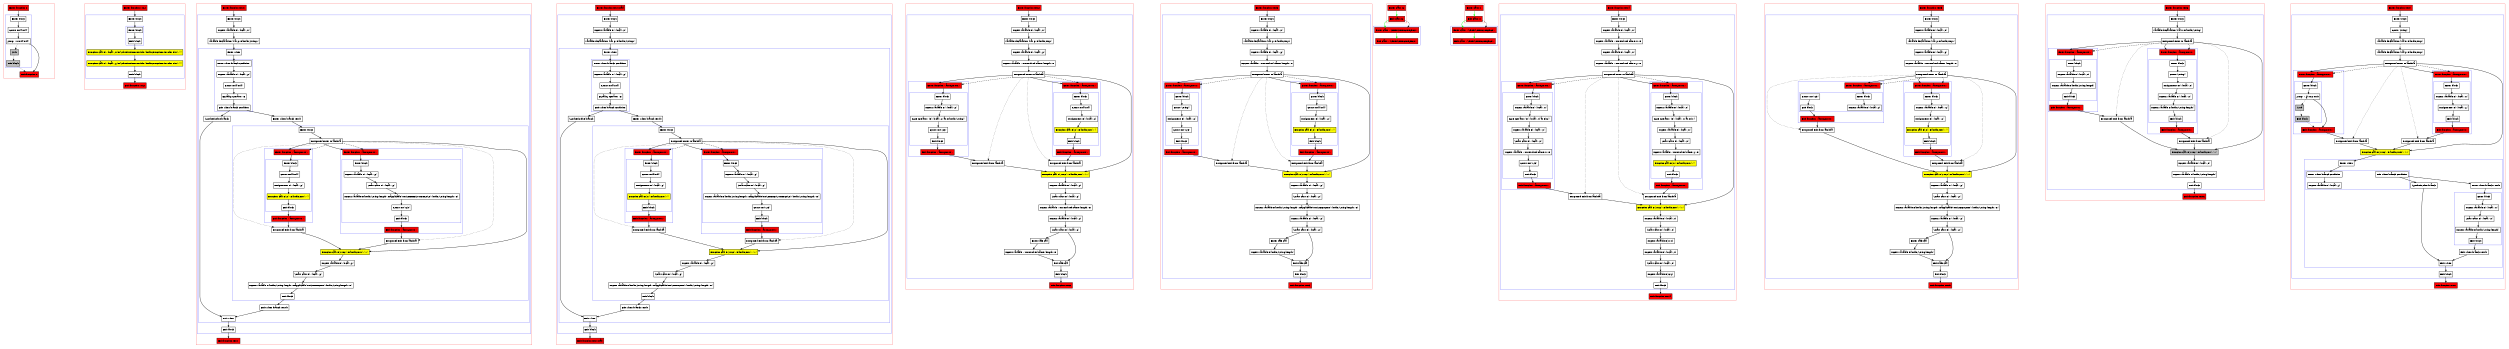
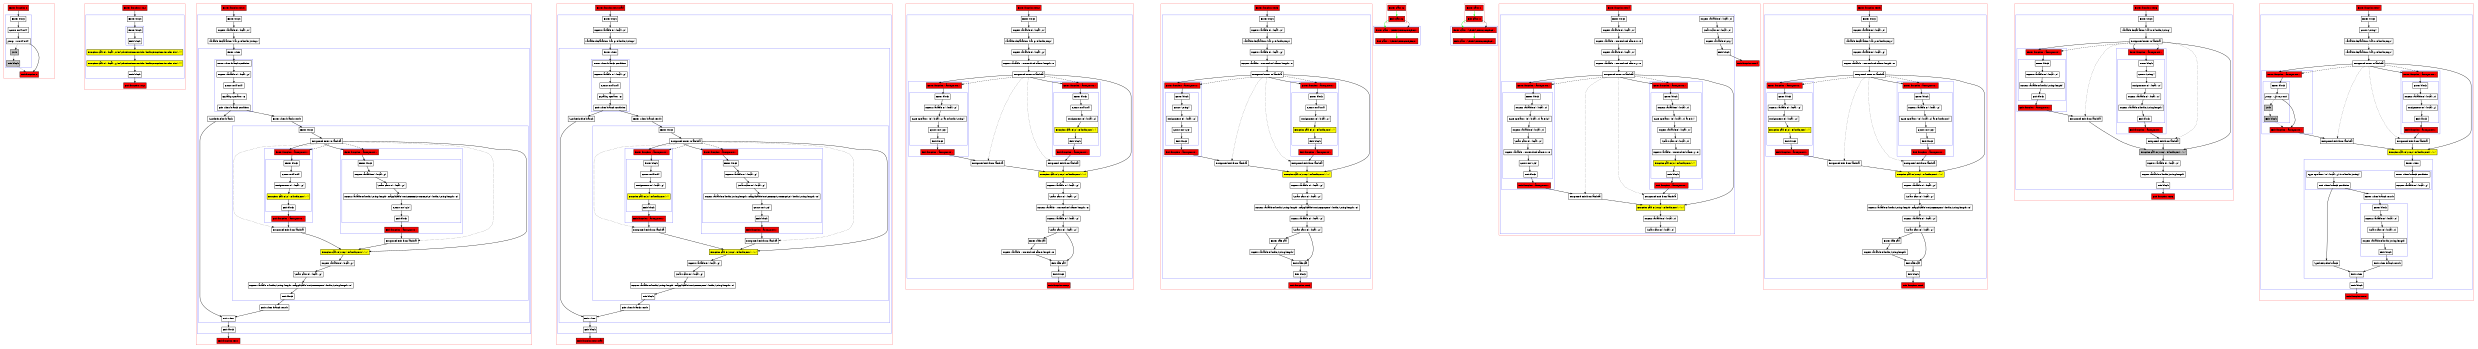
none -> (1925, 119)
none -> (2334, 174)
(1661, 241) -> none
